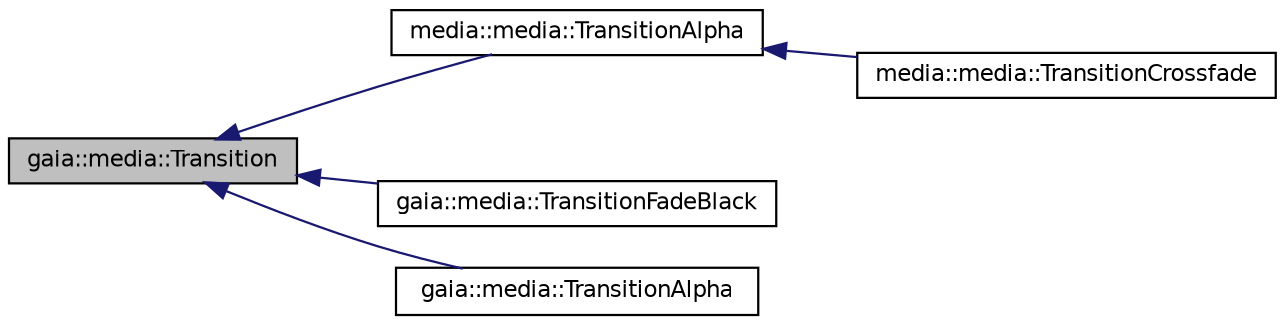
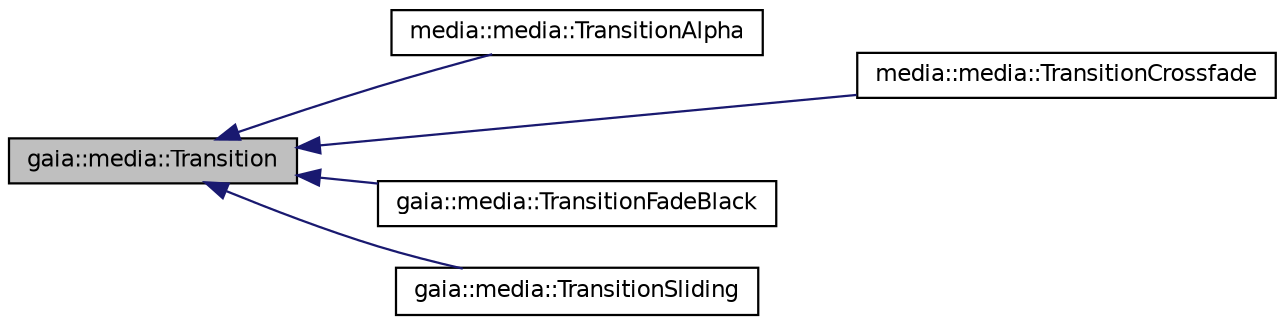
(822, 54) -> (588, 120)
(577, 291) -> (577, 291)
